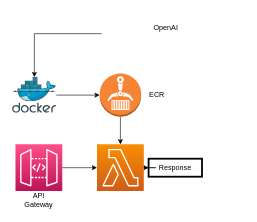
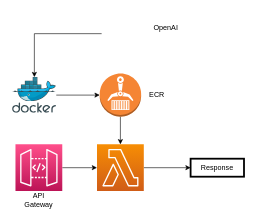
(175, 168) -> (217, 168)
